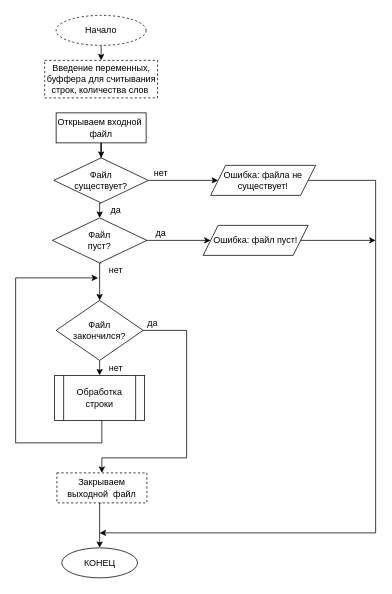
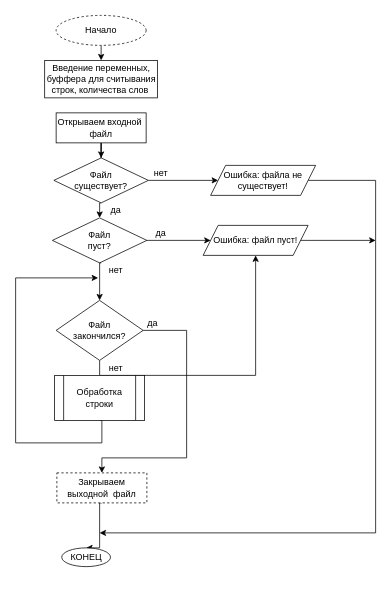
(101, 79) -> (101, 79)
(99, 369) -> (255, 374)
(99, 563) -> (86, 557)
